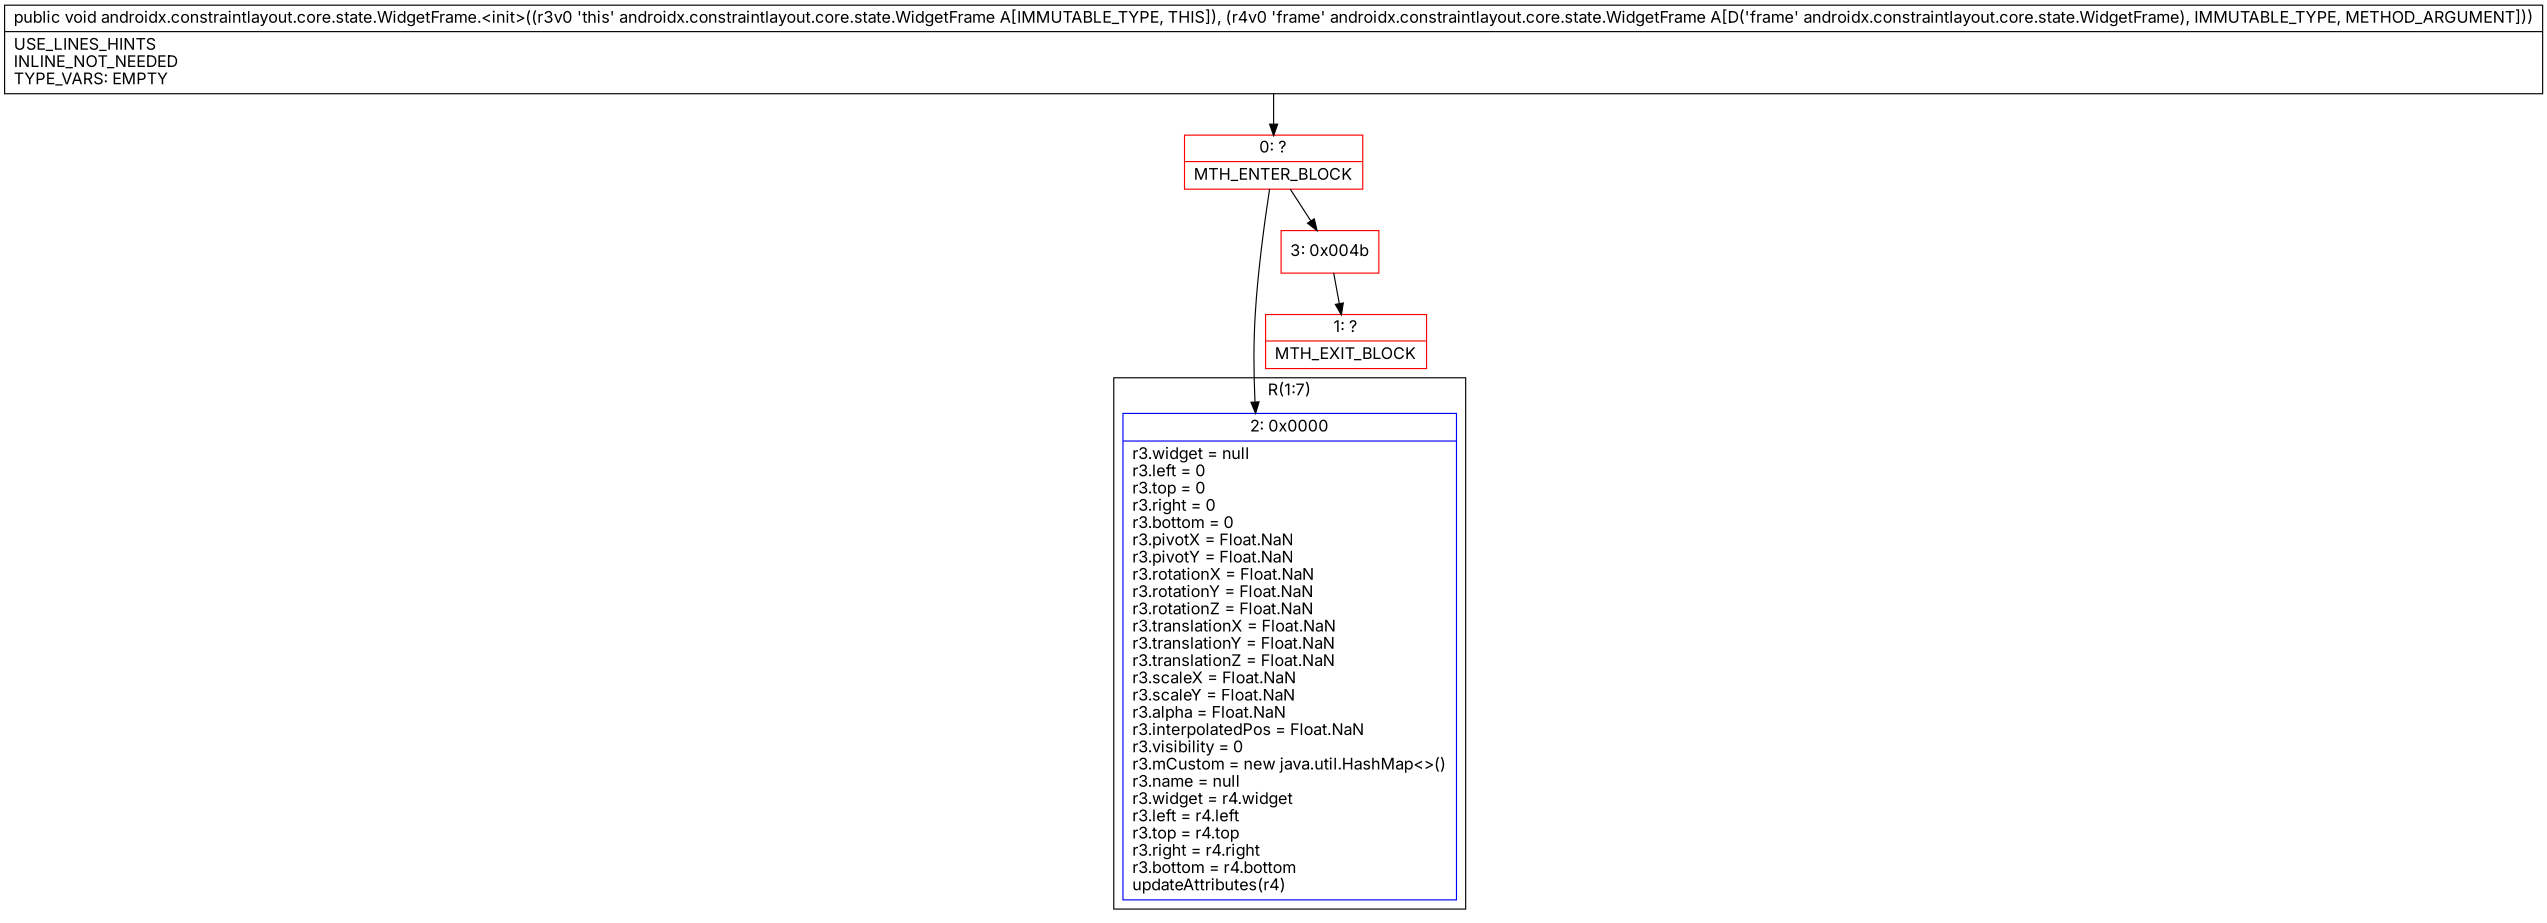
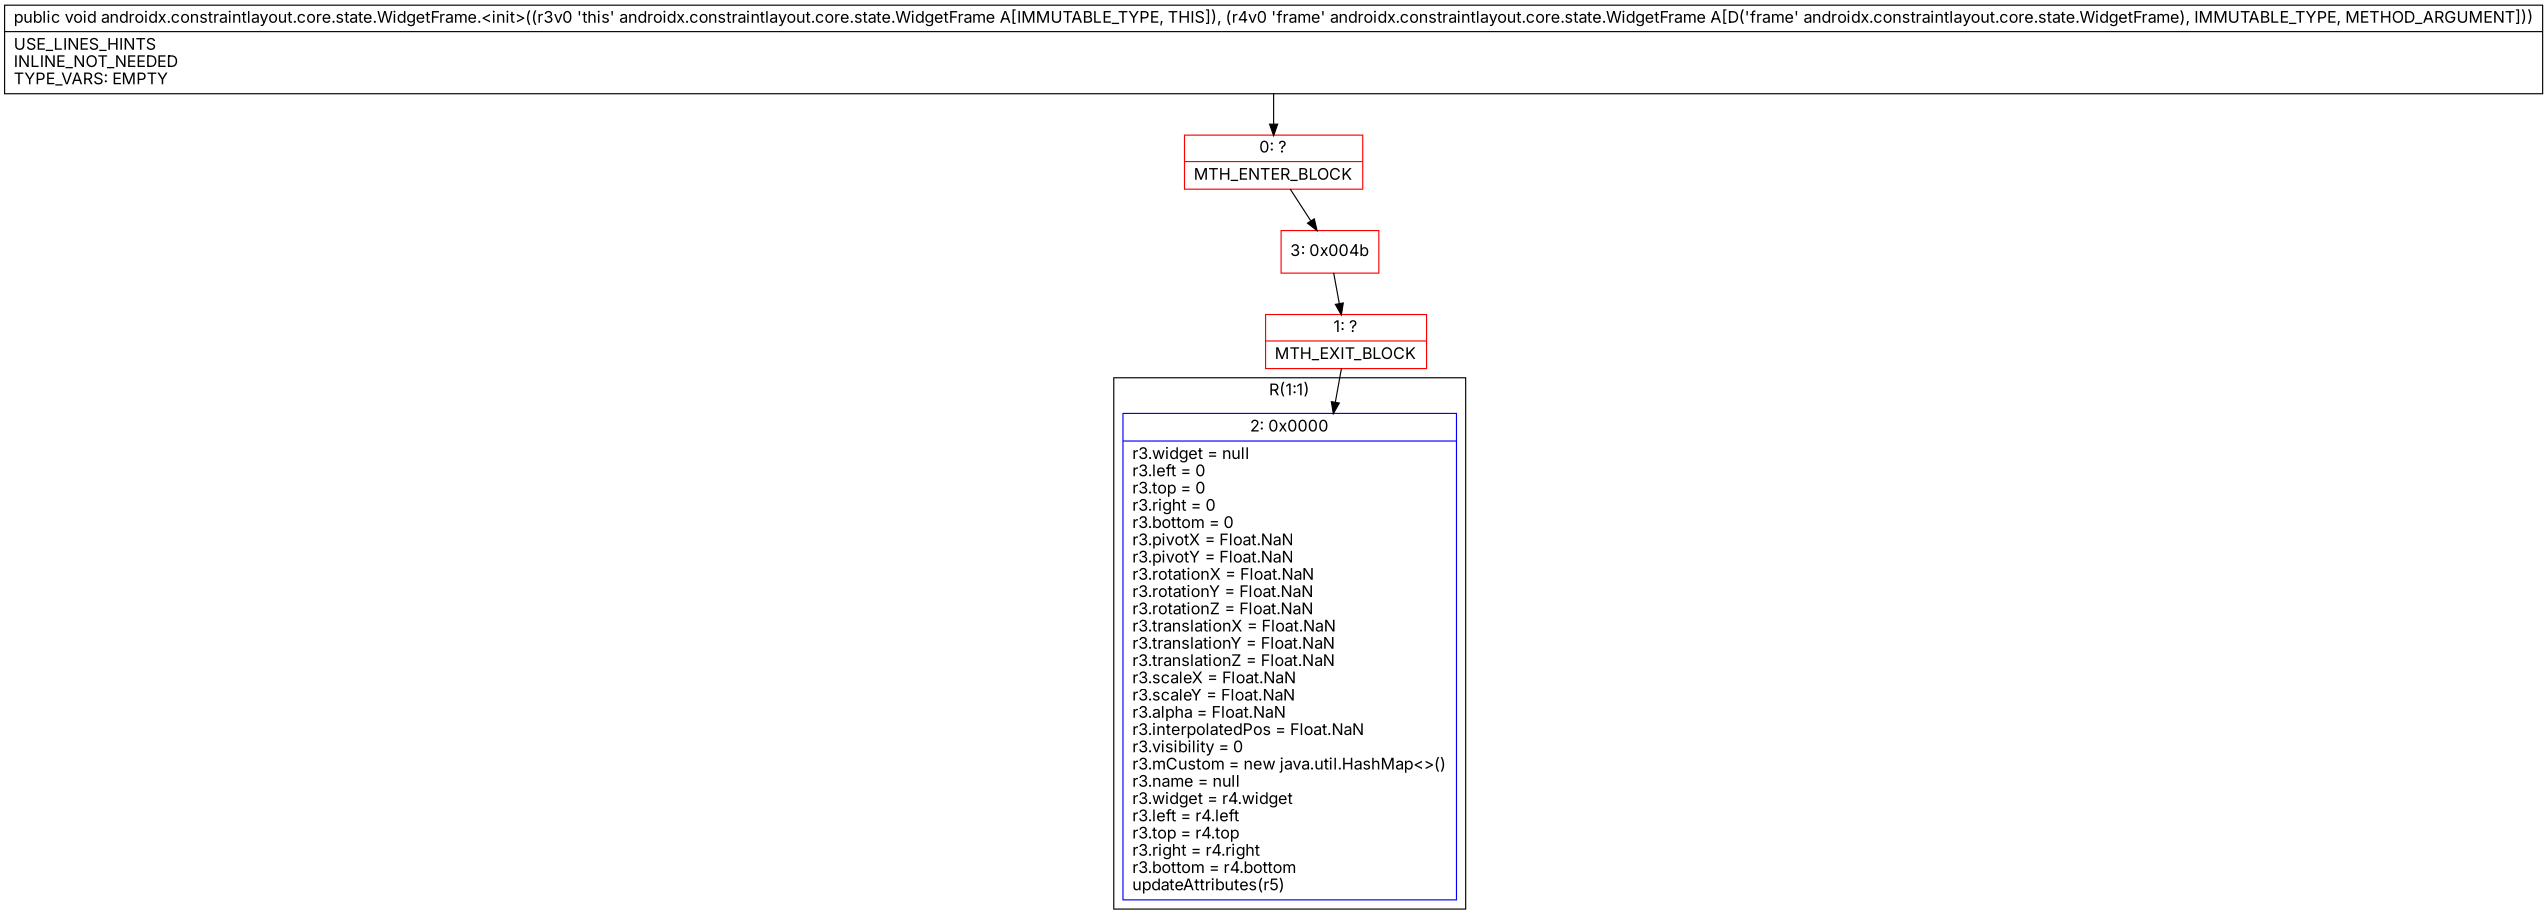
(1257, 295) -> (1338, 385)
(1290, 391) -> (1290, 391)
(1209, 885) -> (1209, 885)
